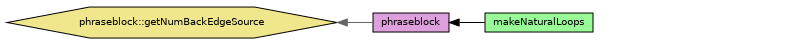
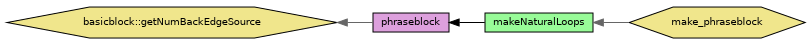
(172, 23) -> (172, 23)
none -> (717, 23)
